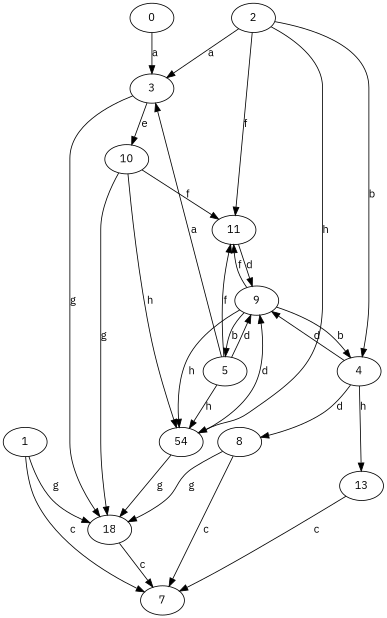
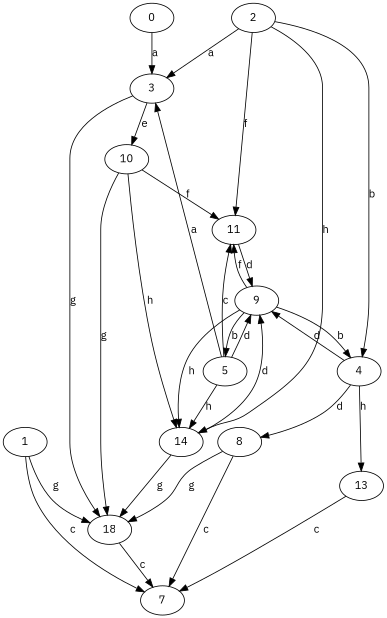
(225, 301) -> (225, 301)
(181, 442) -> (181, 442)
